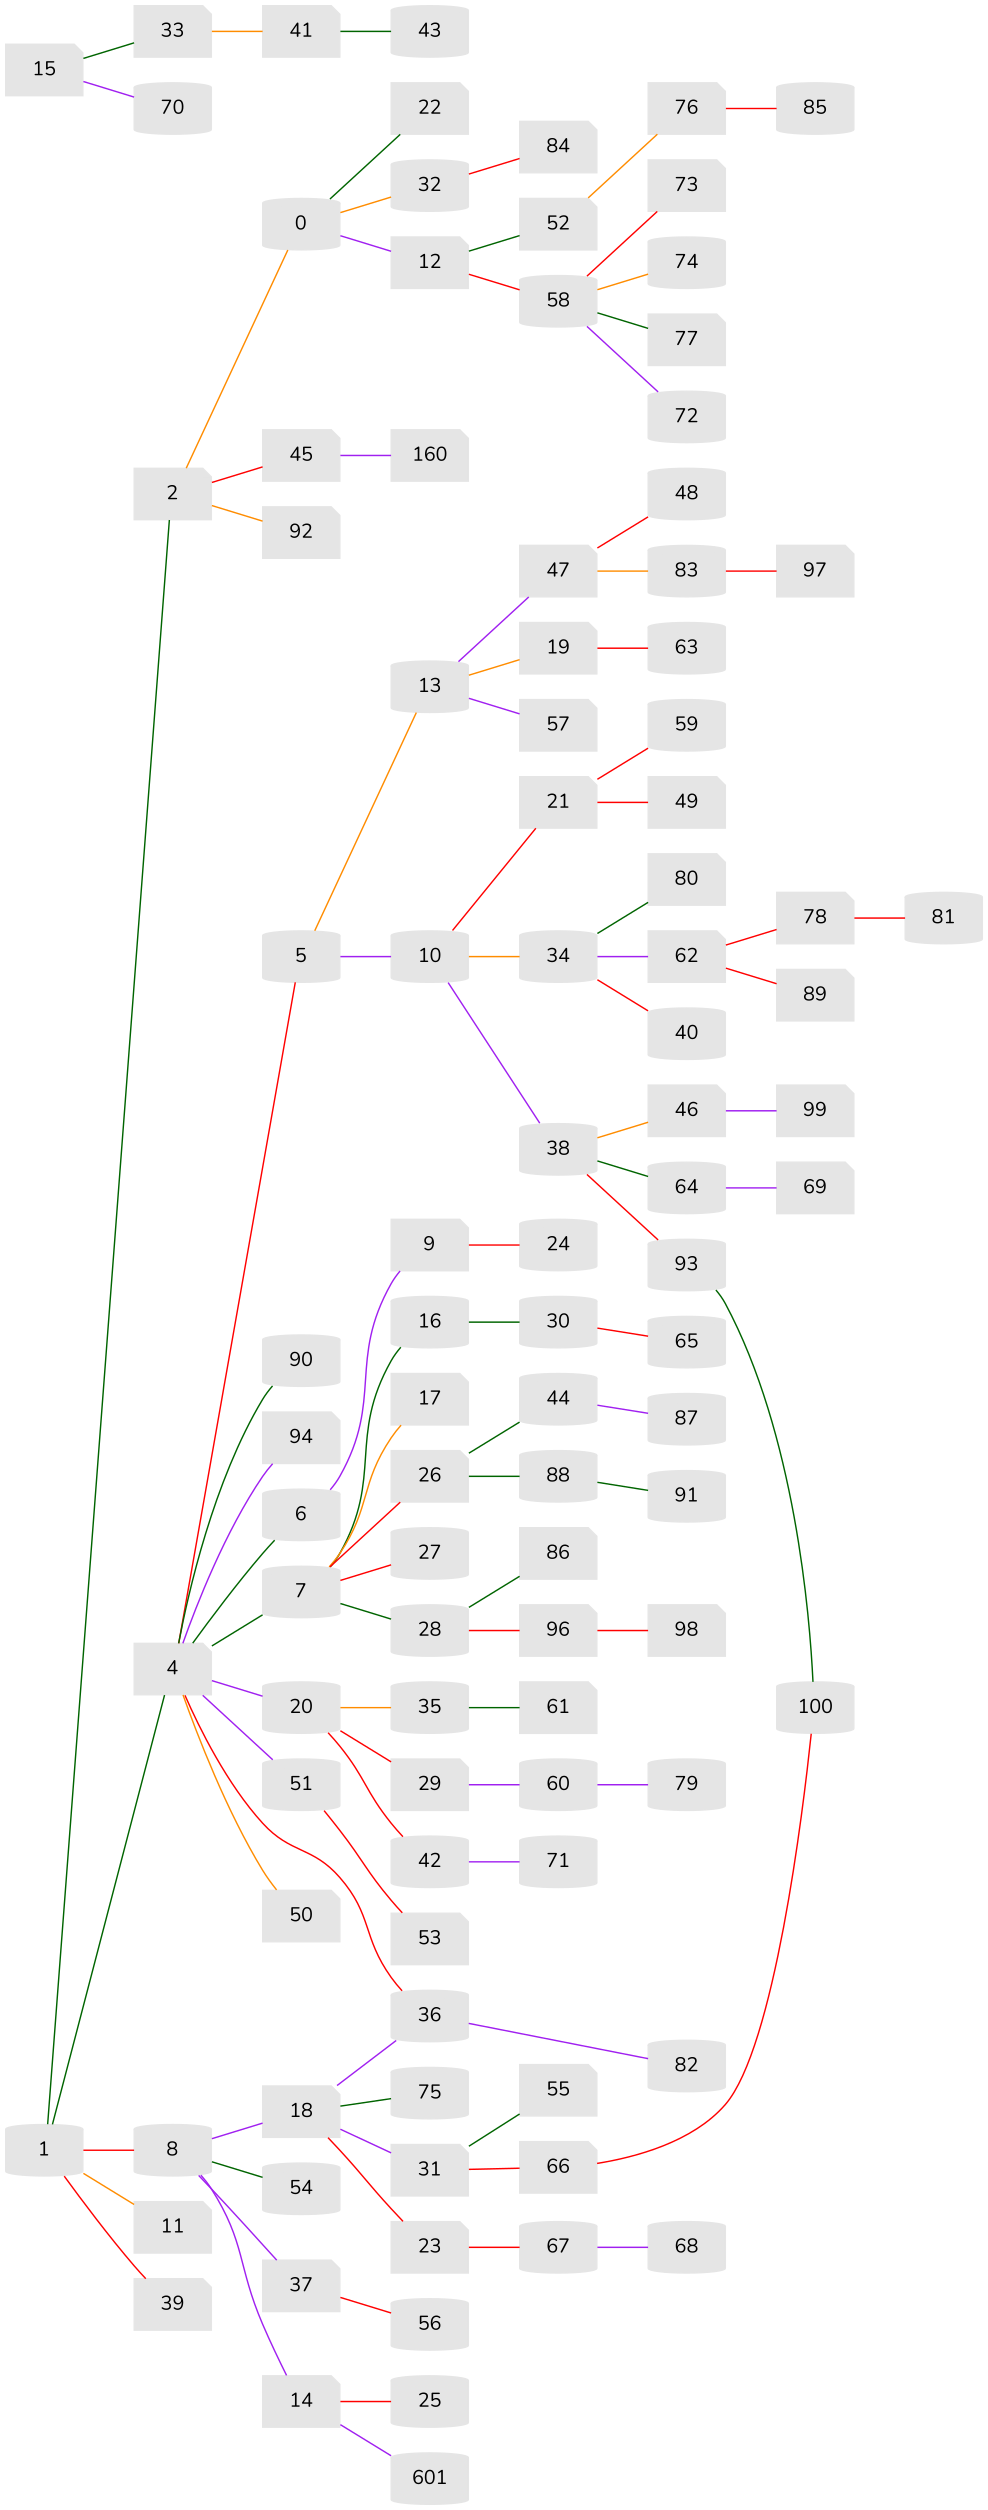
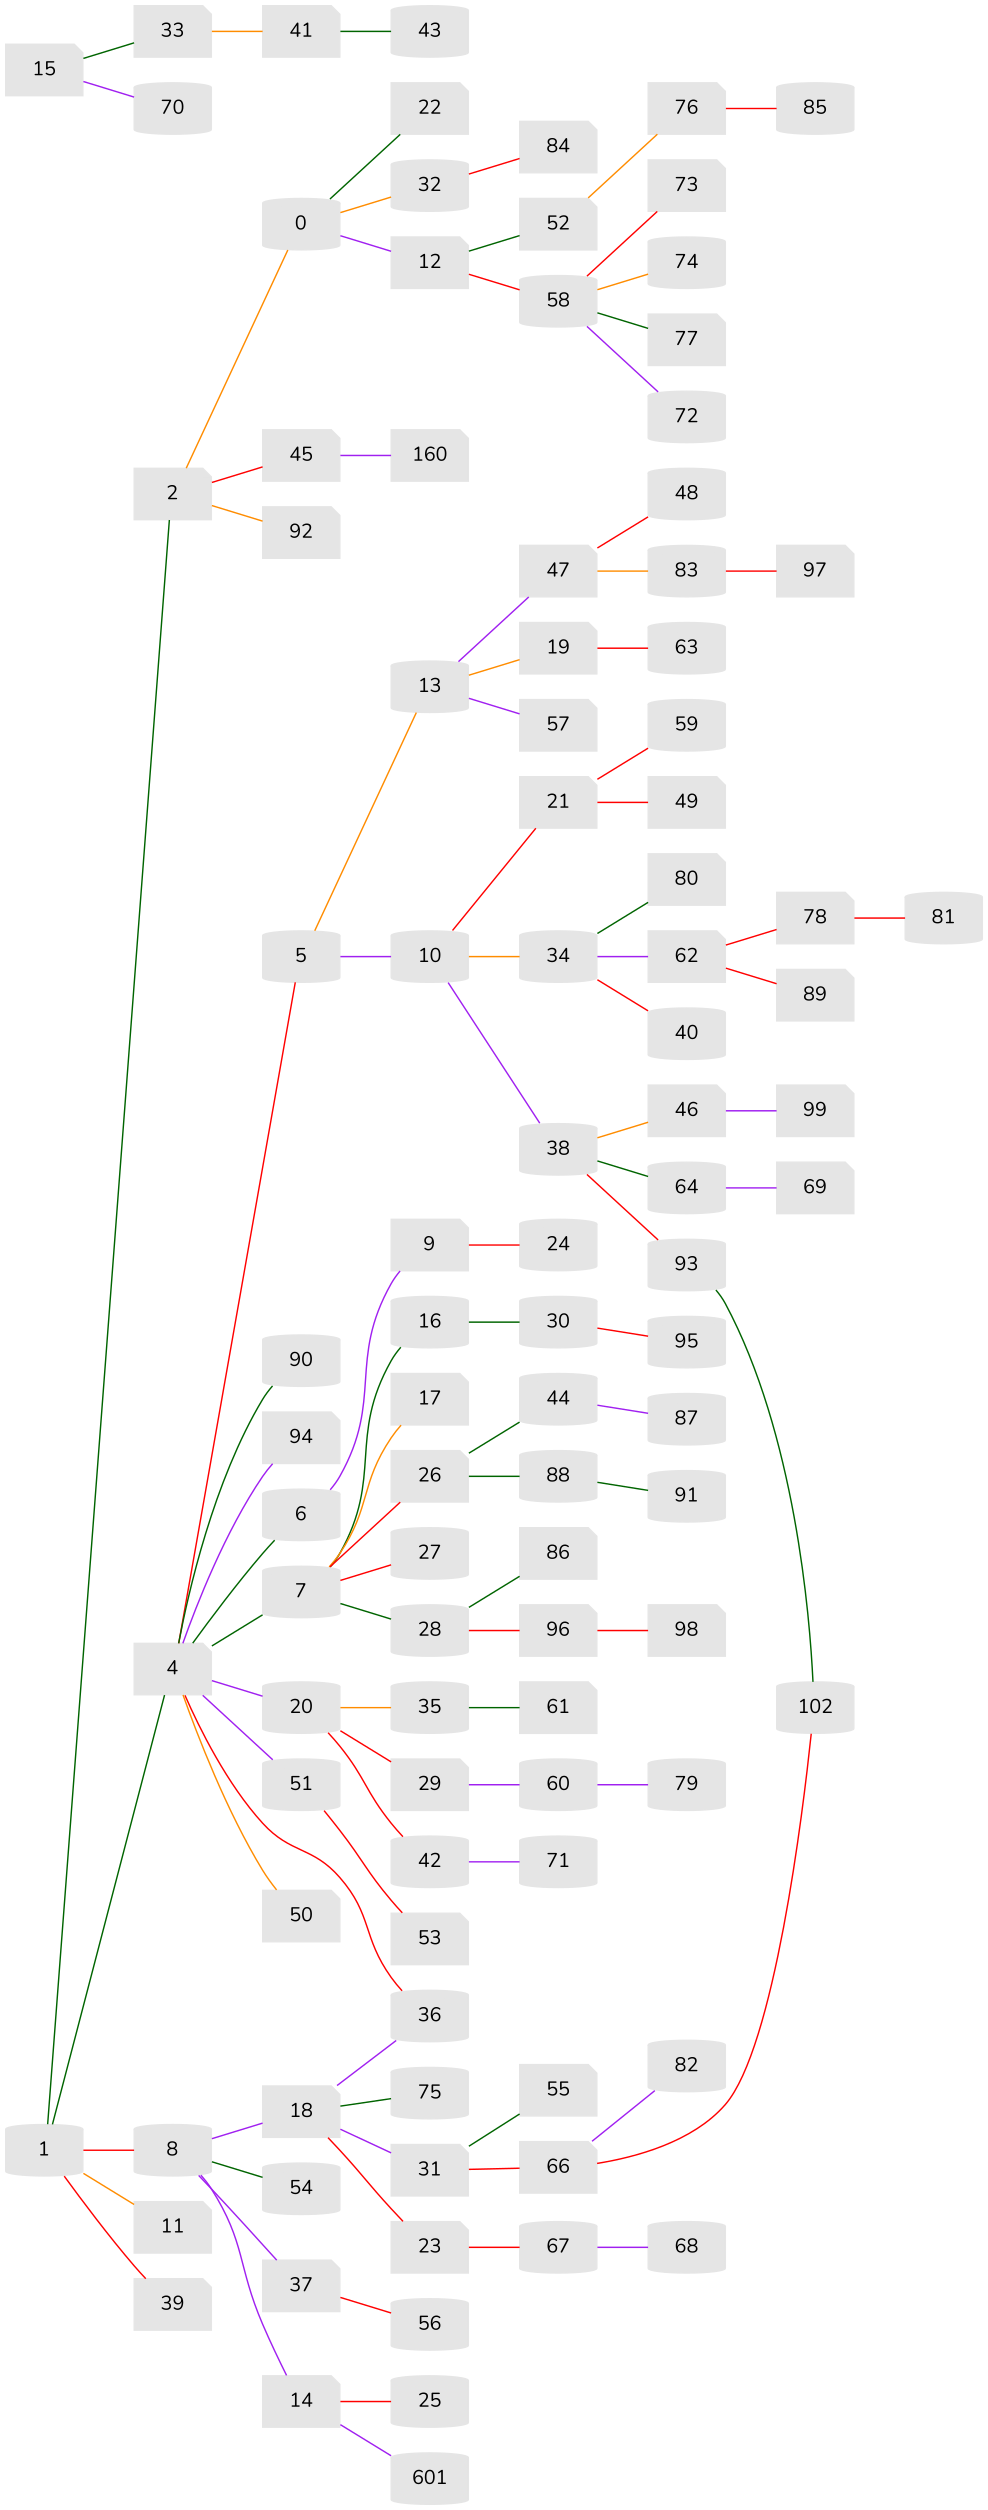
(687, 1342) -> (687, 1342)
(815, 1708) -> (815, 1708)
(558, 2041) -> (623, 2116)
